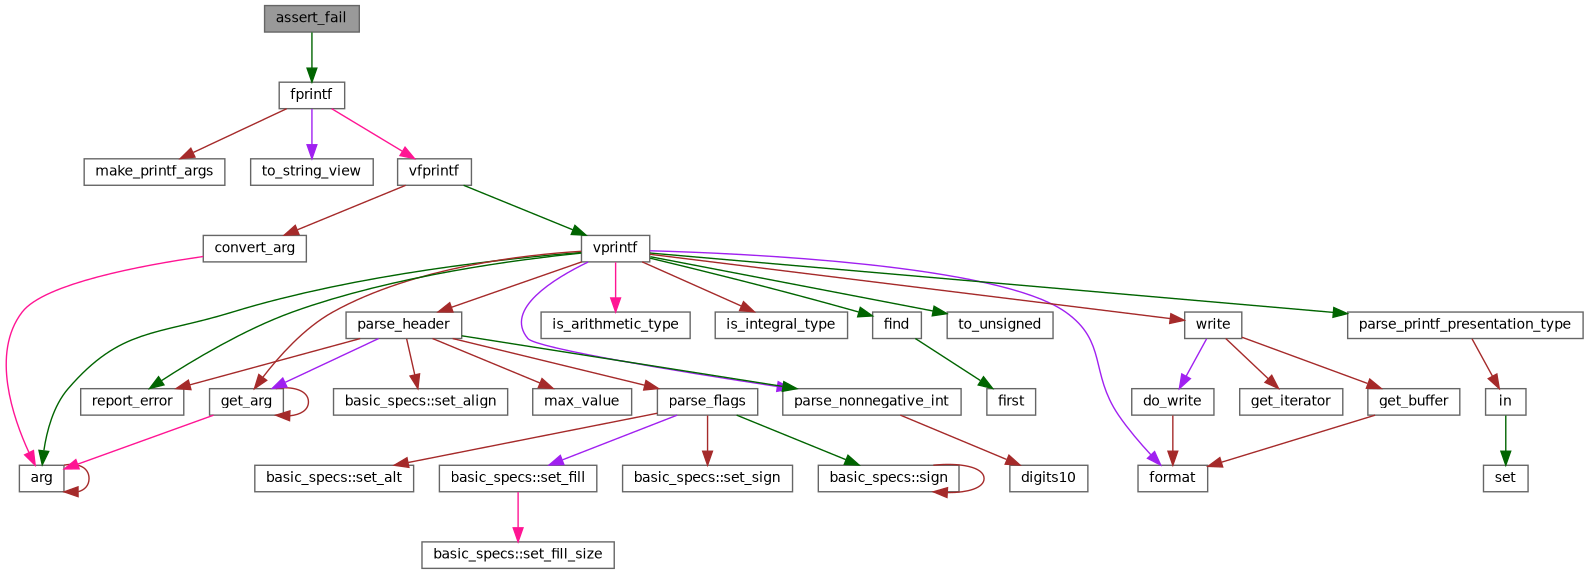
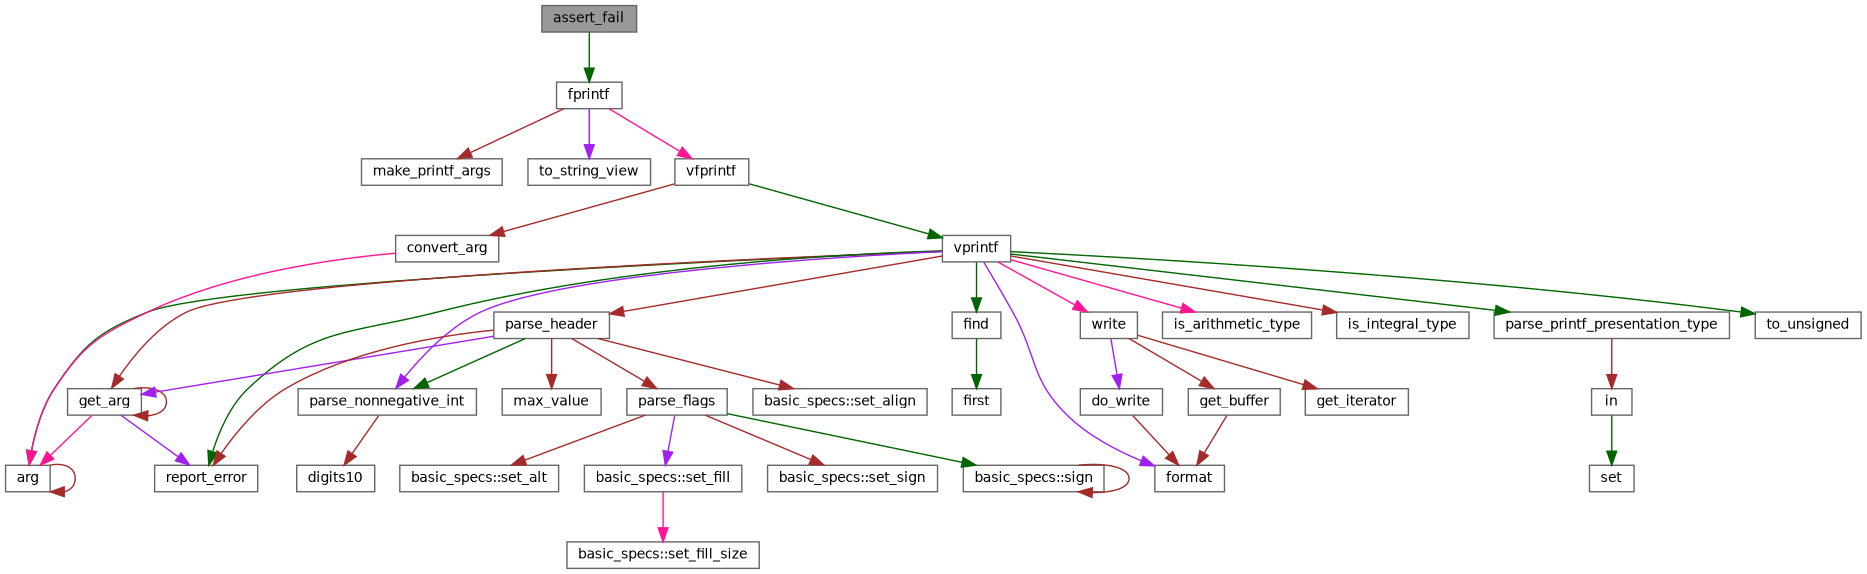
(910, 286) -> (1036, 283)
none -> (149, 436)
